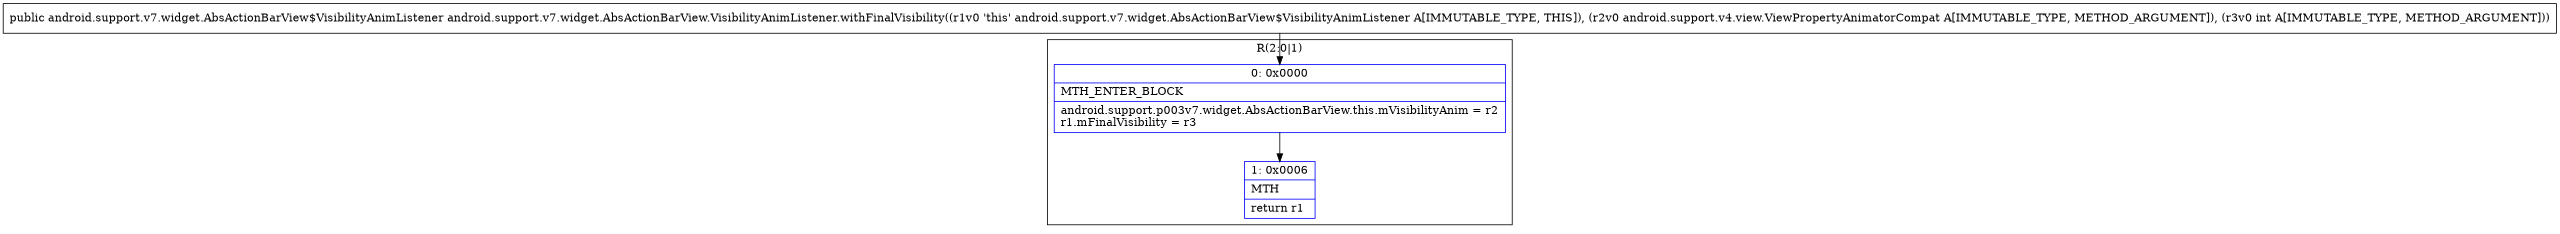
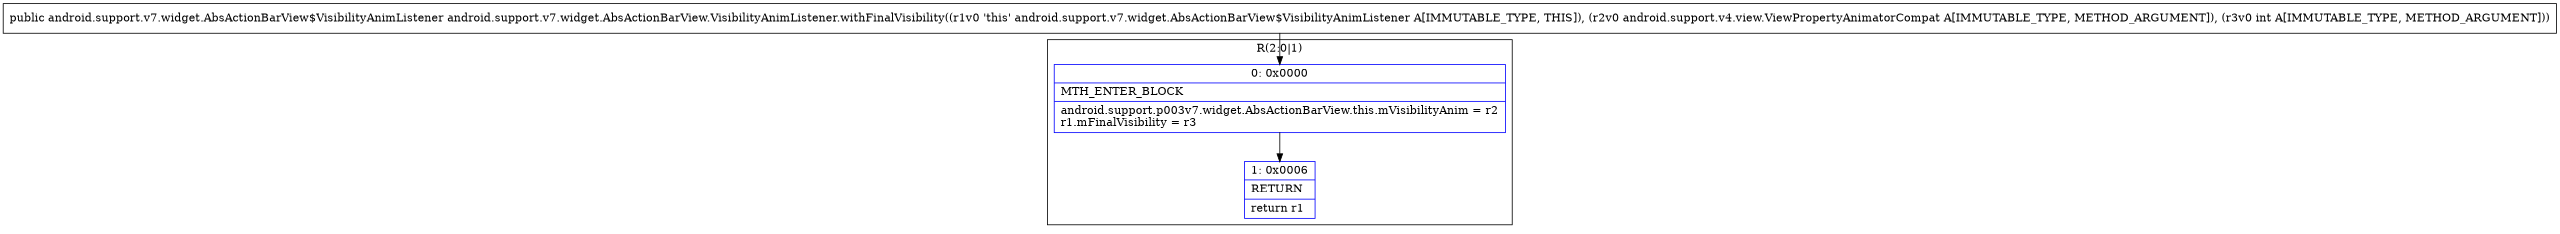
(1265, 189) -> (1277, 189)
